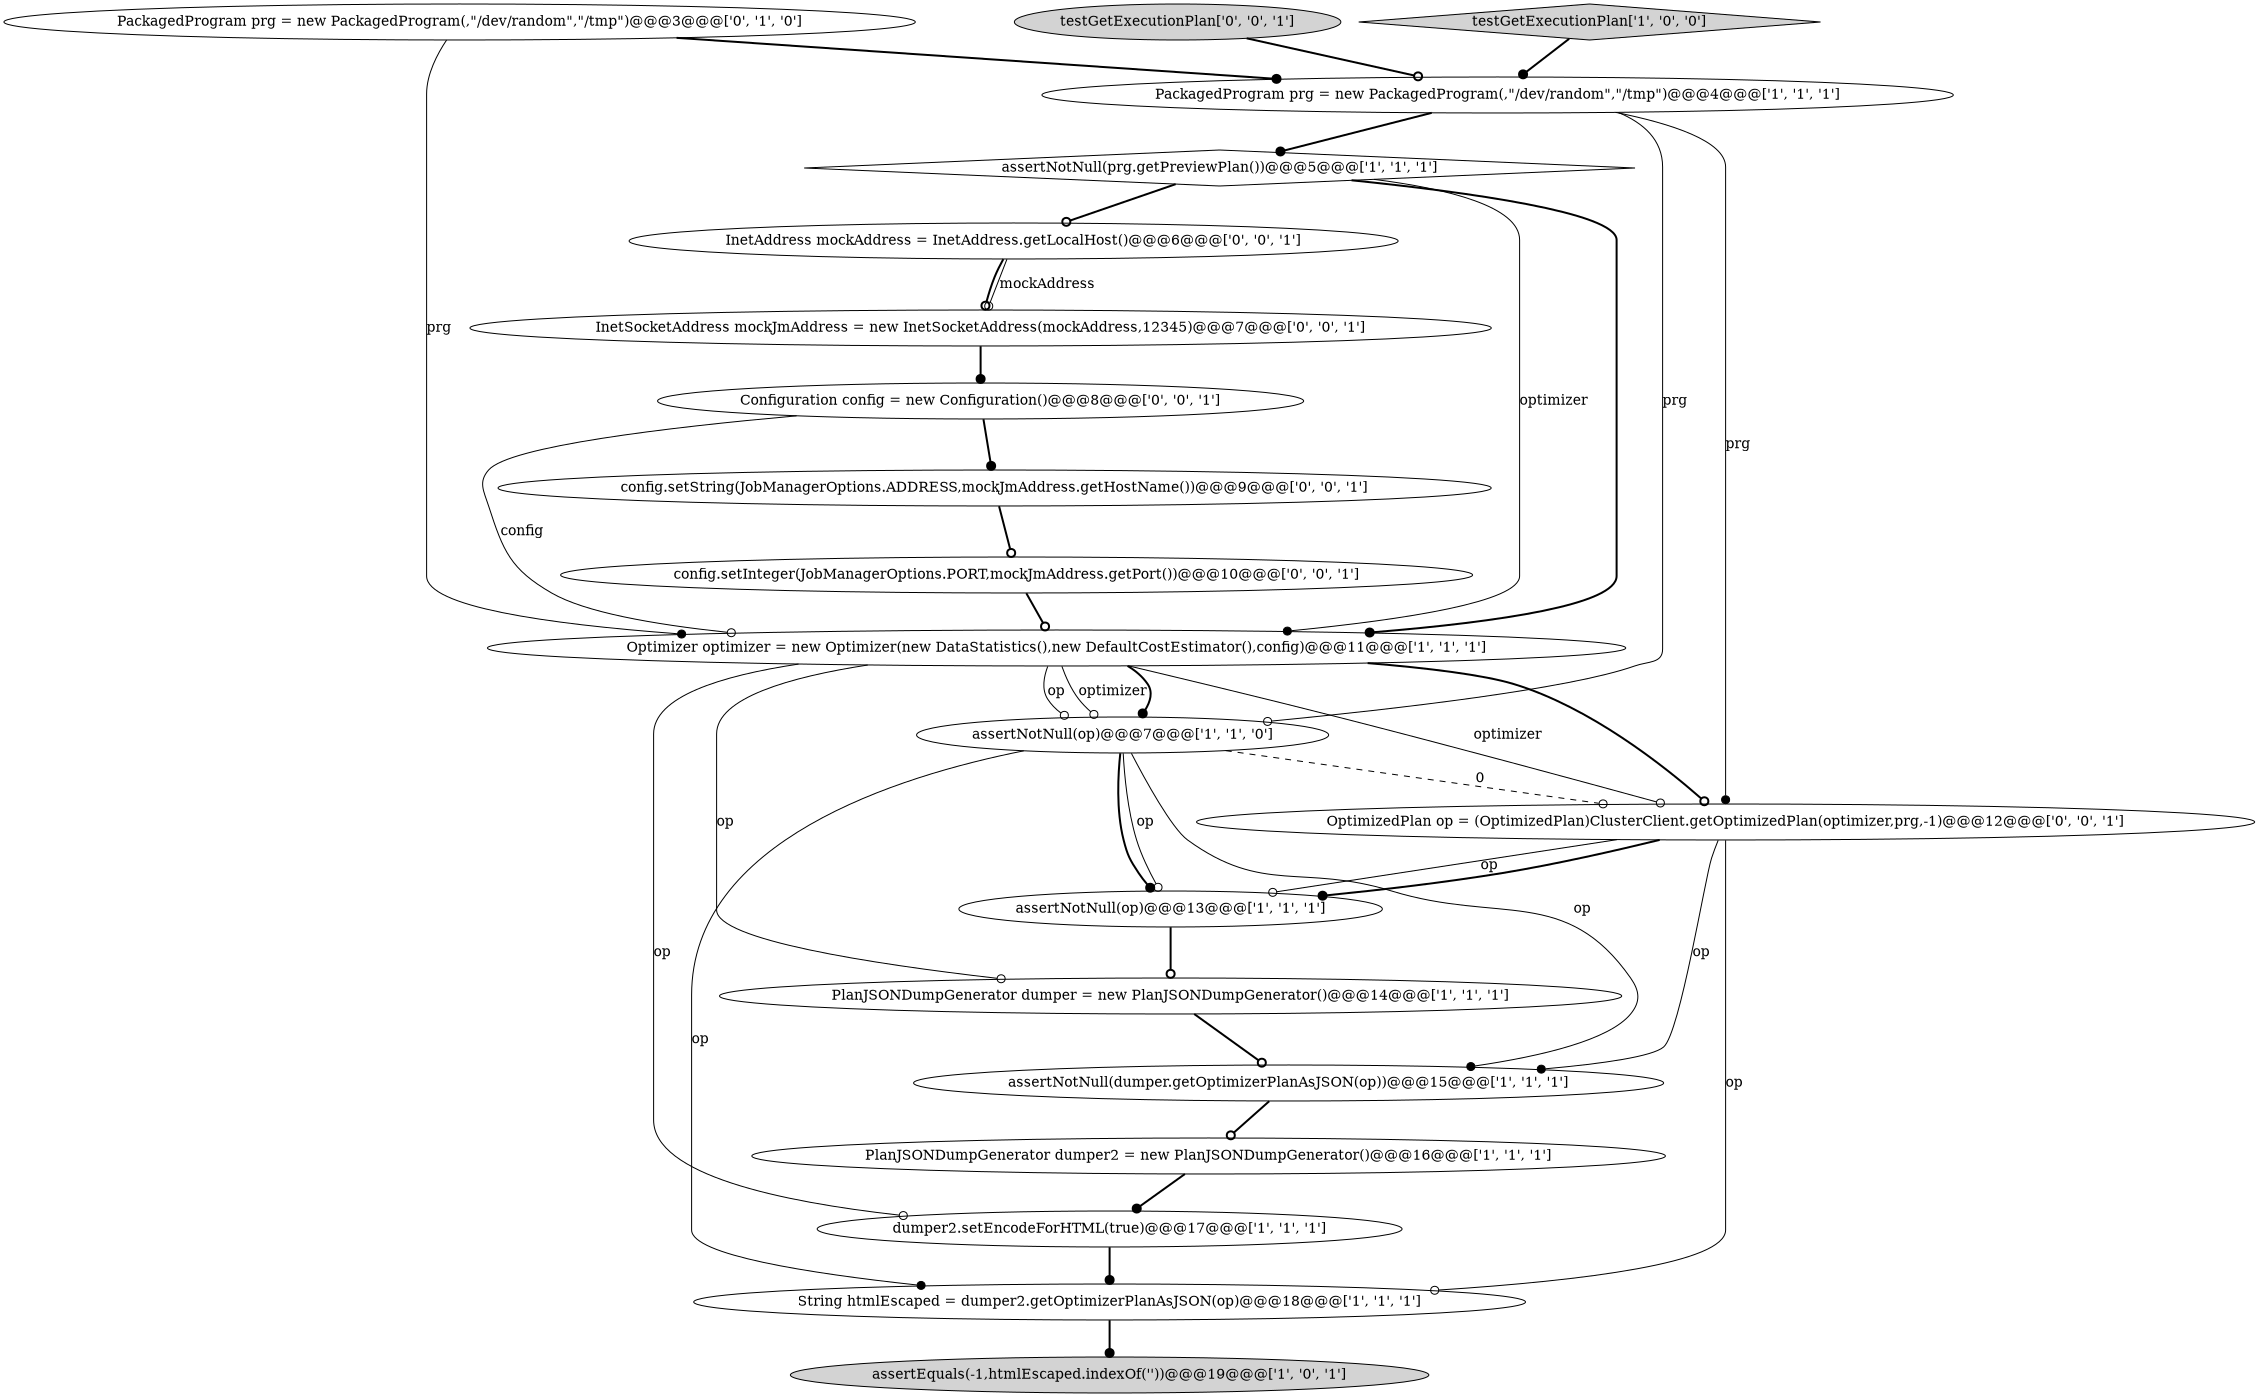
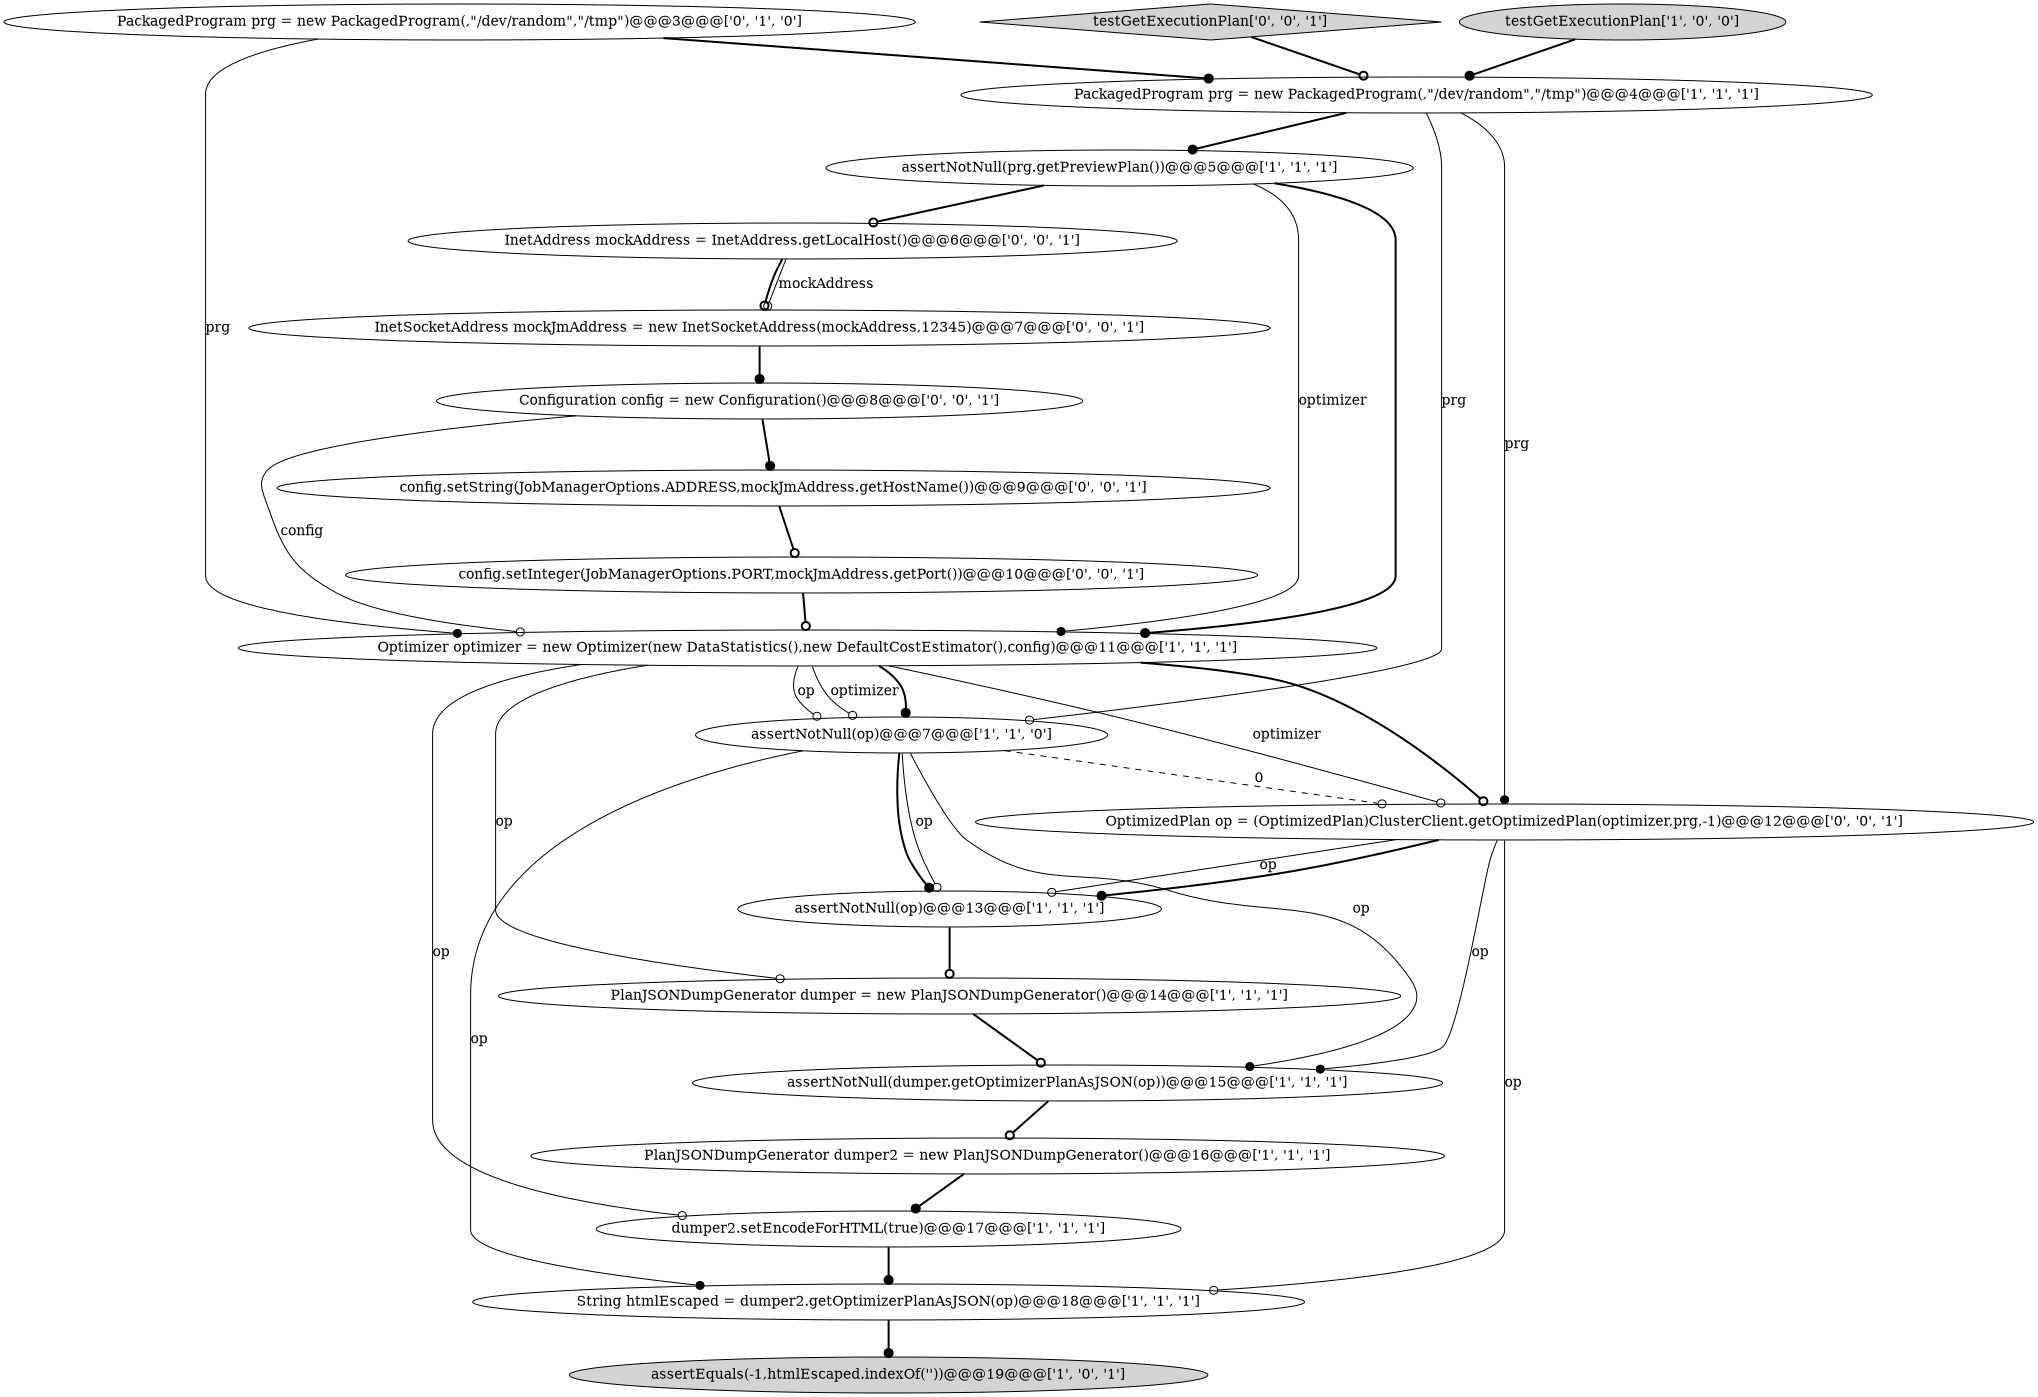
(1178, 22) -> (1211, 22)
(1590, 22) -> (1623, 22)
(1220, 168) -> (1120, 168)
